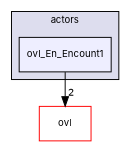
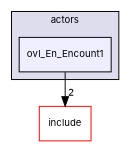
(65, 124) -> (65, 124)
